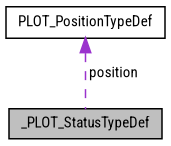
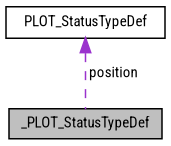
(86, 22) -> (86, 22)
